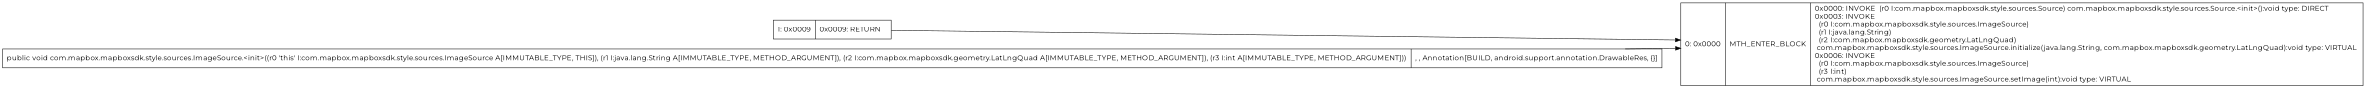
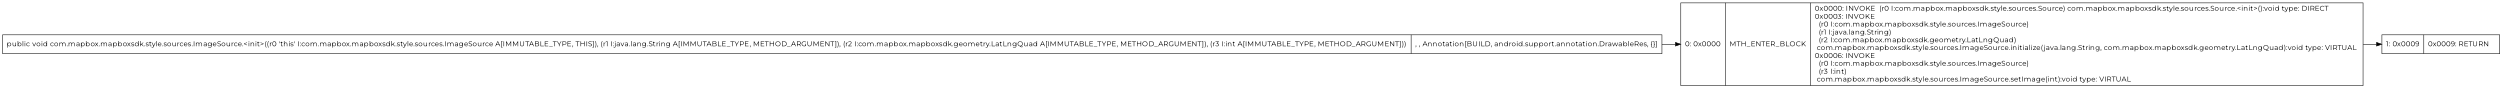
(1283, 35) -> (2370, 44)
